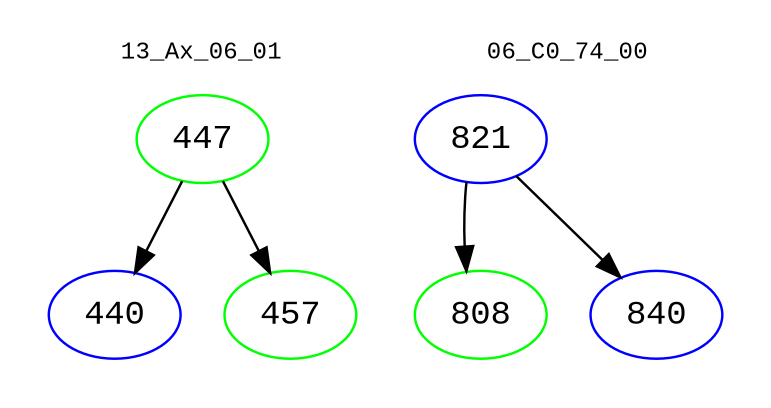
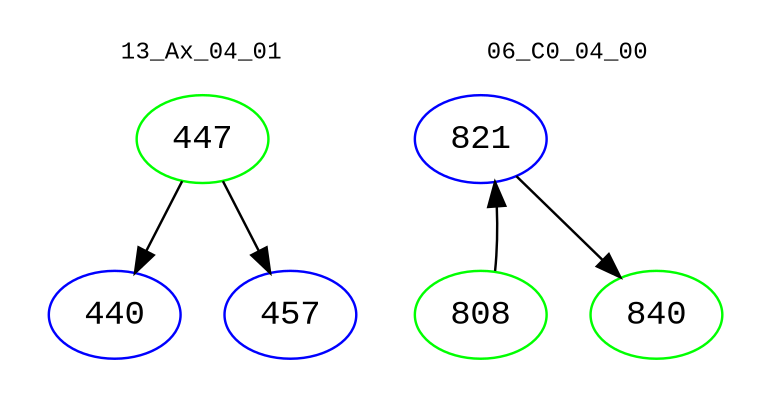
(203, 52) -> (203, 52)
(569, 52) -> (569, 52)
(464, 214) -> (497, 239)
(290, 315) -> (290, 315)
(656, 315) -> (656, 315)
